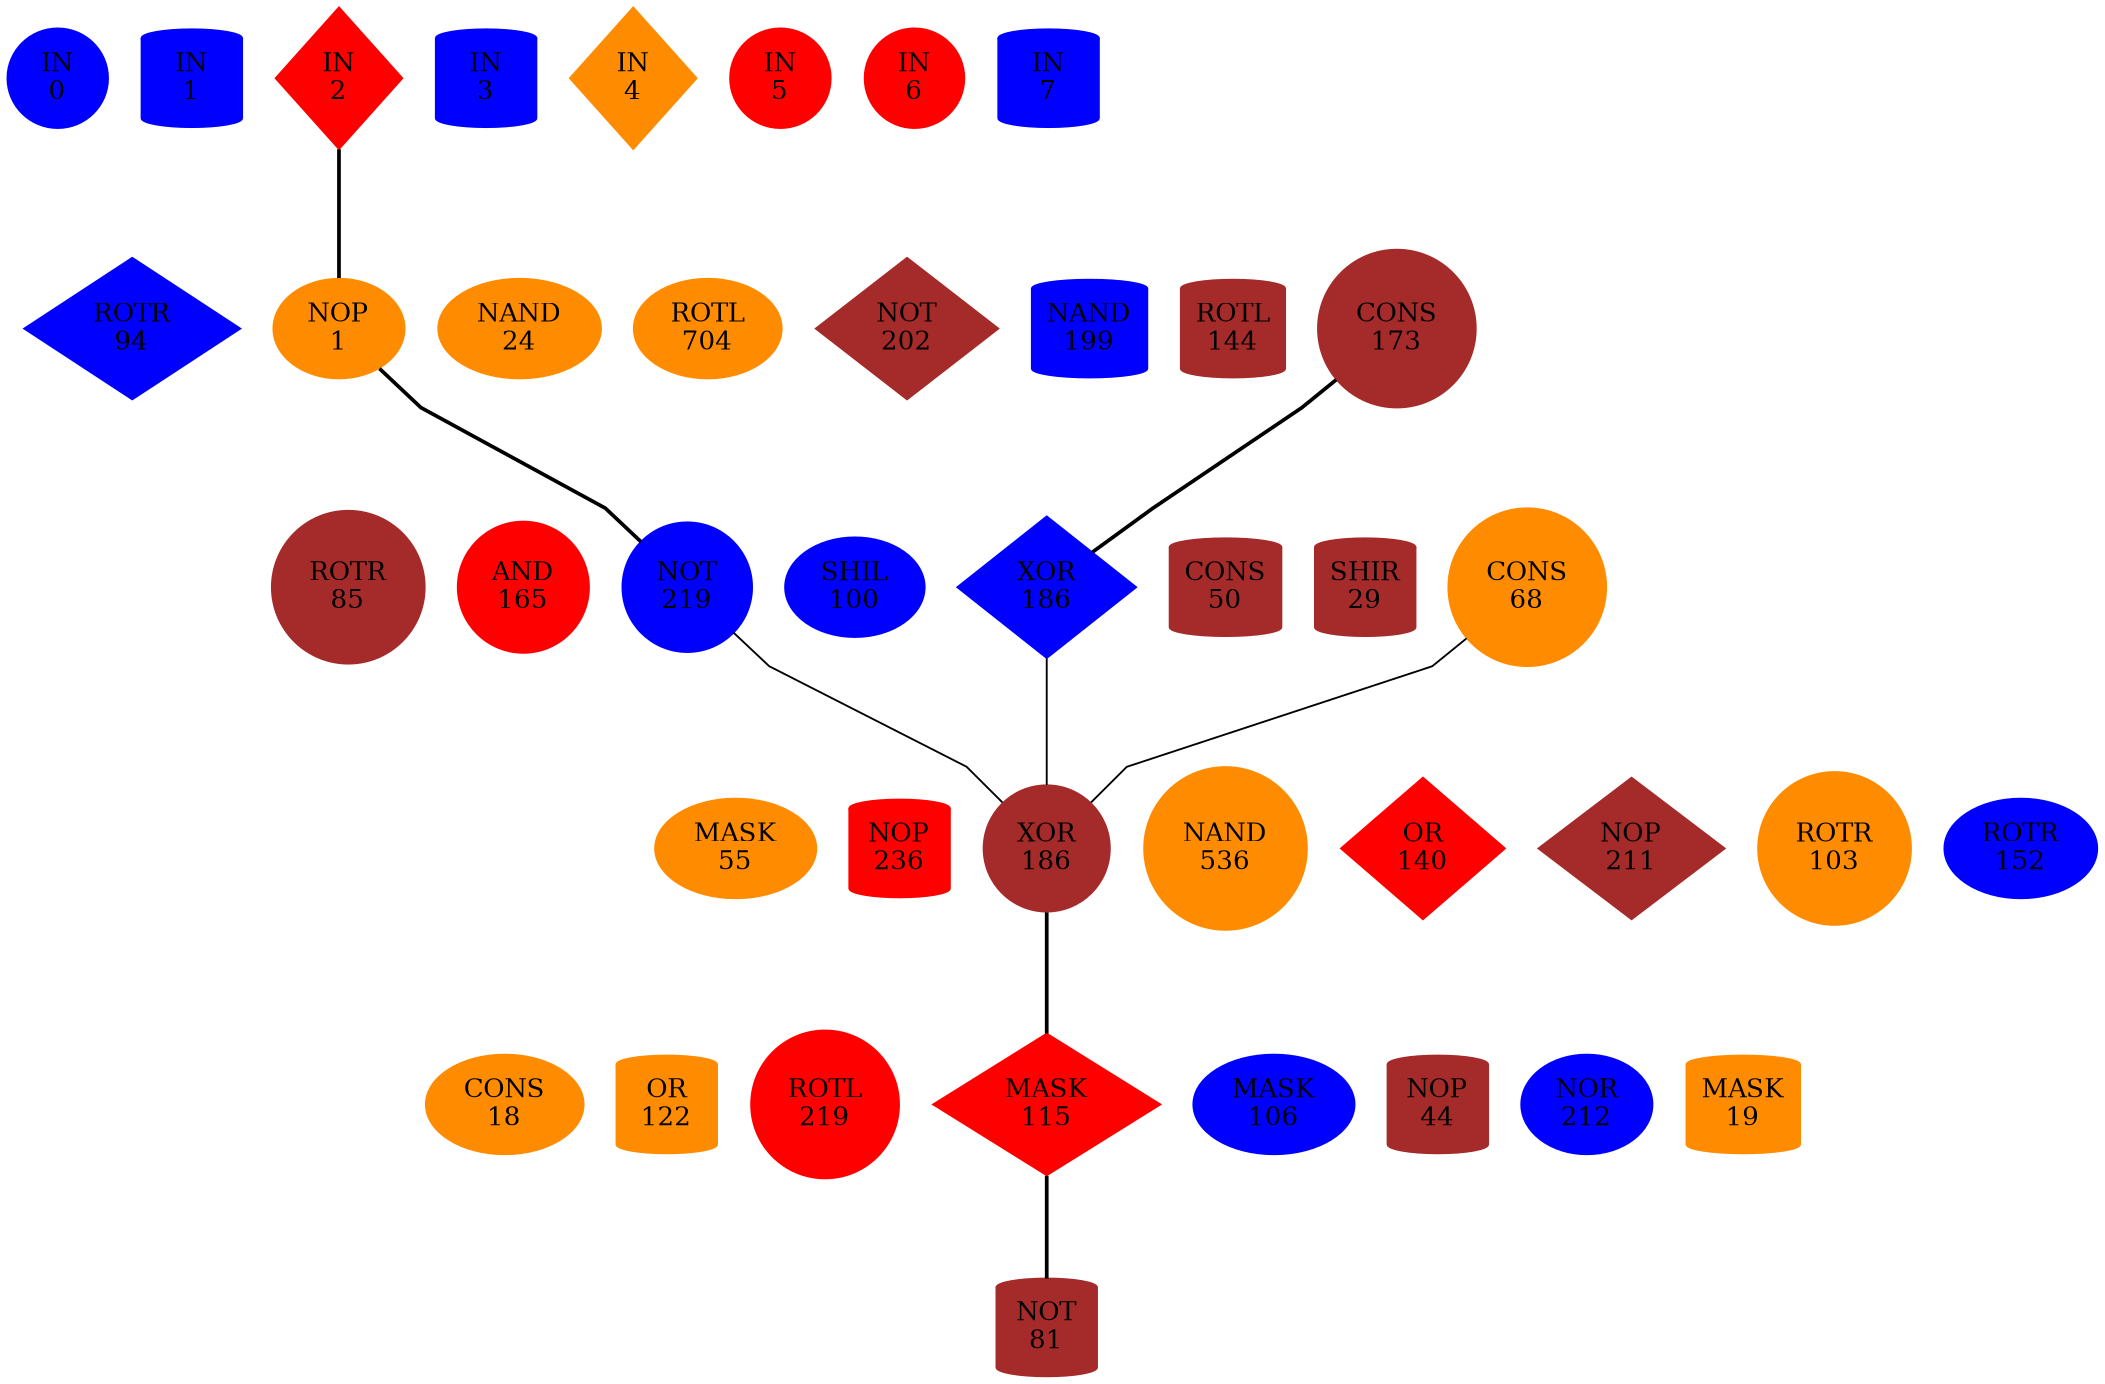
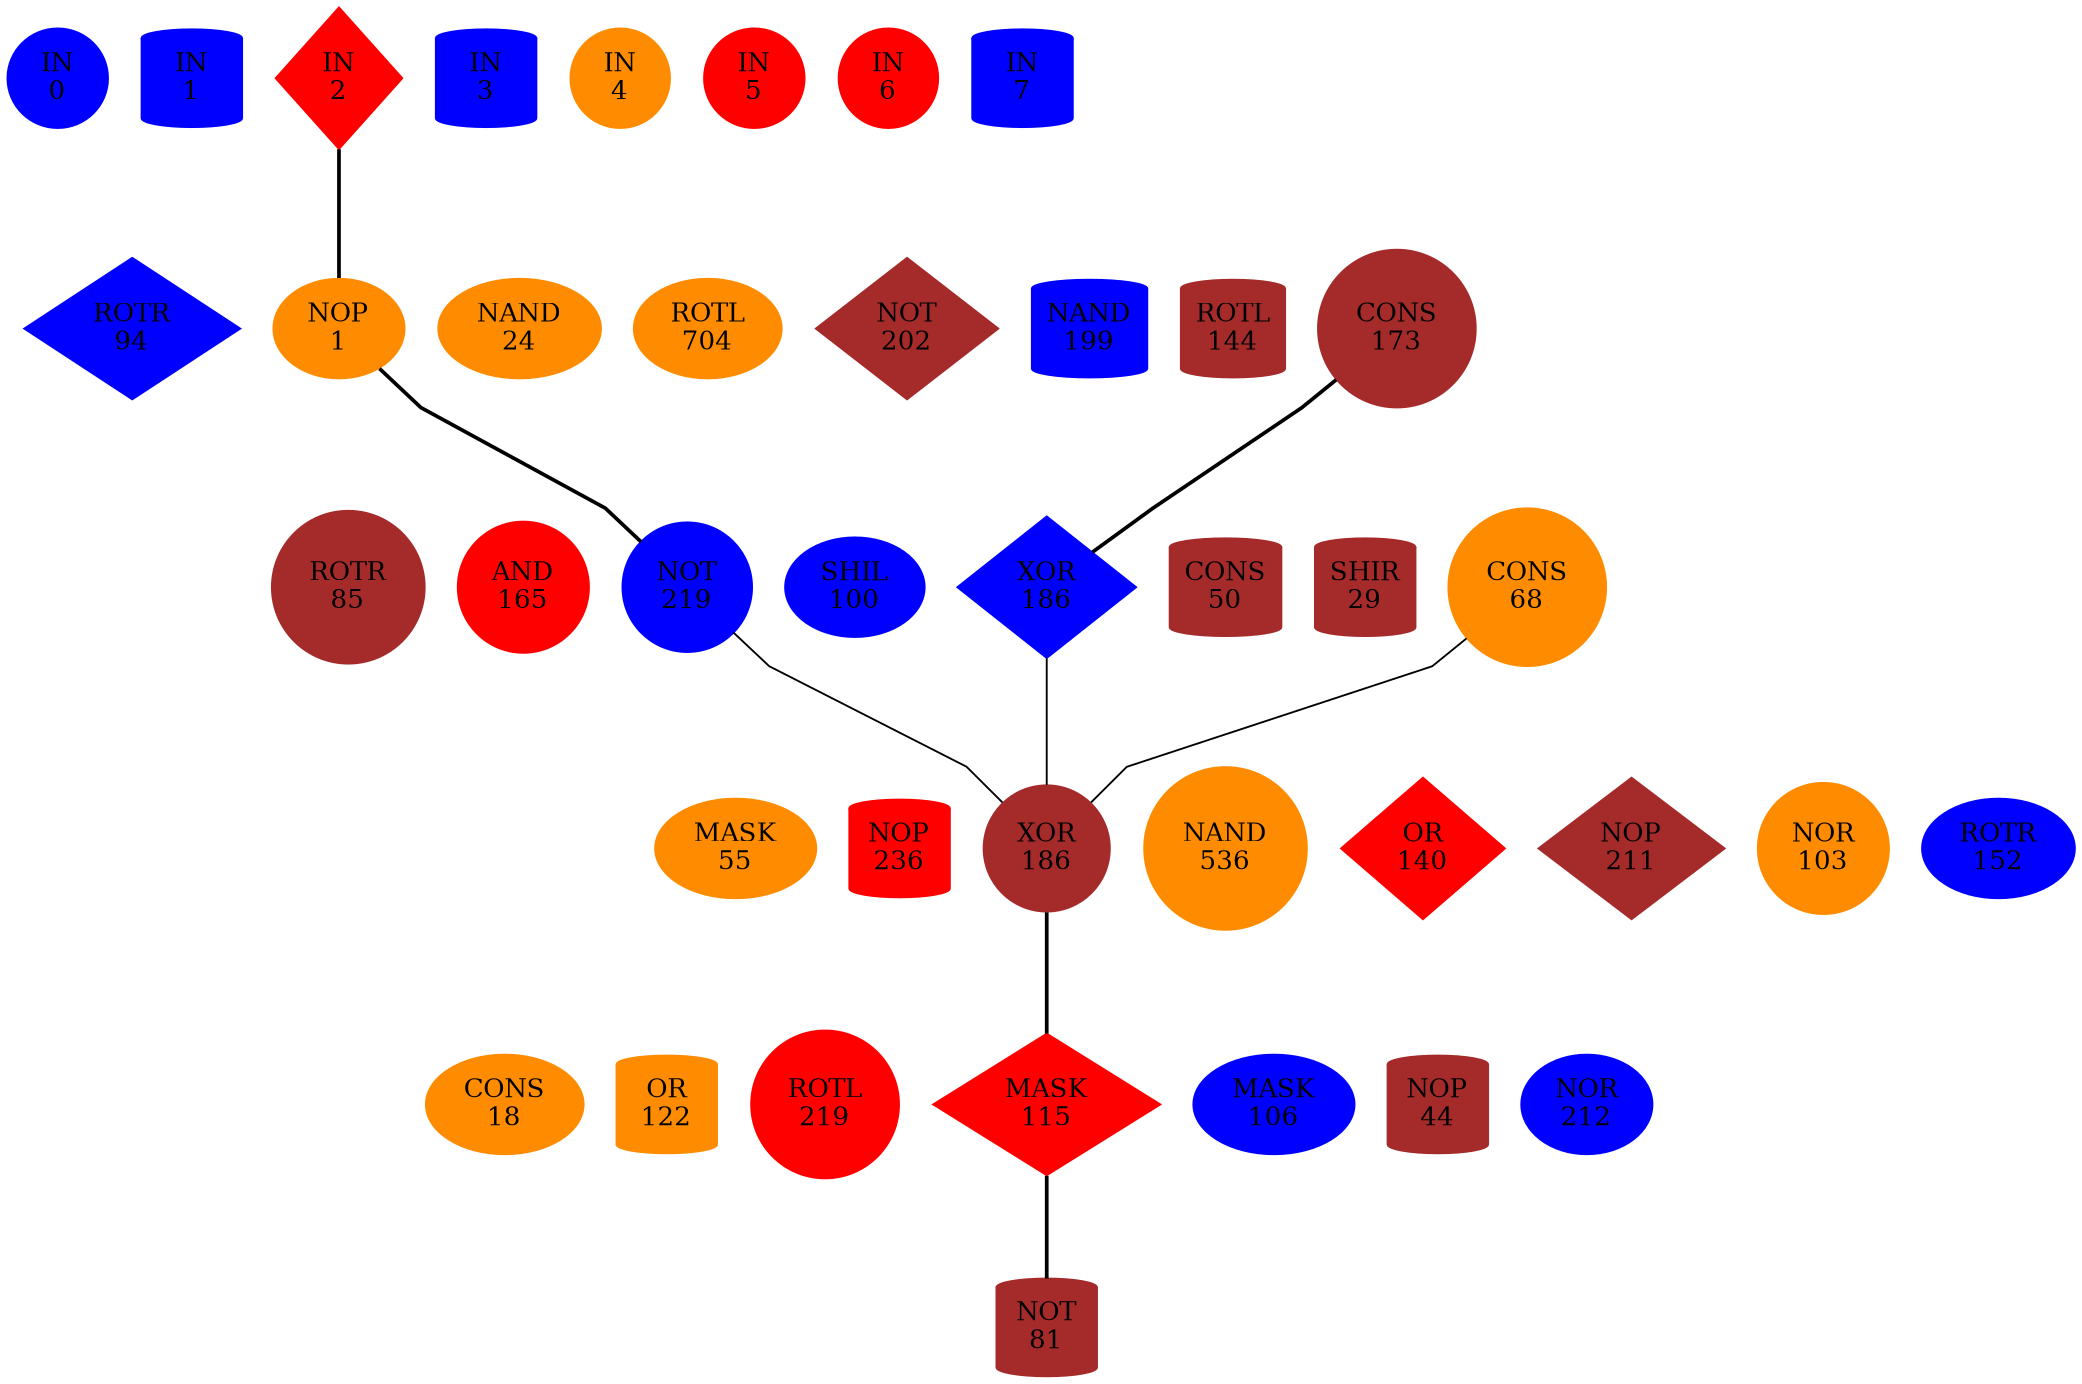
(633, 78) -> (620, 78)
(1835, 848) -> (1823, 848)
(1743, 1104) -> none
